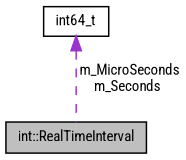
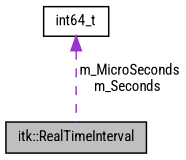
(76, 138) -> (76, 138)
